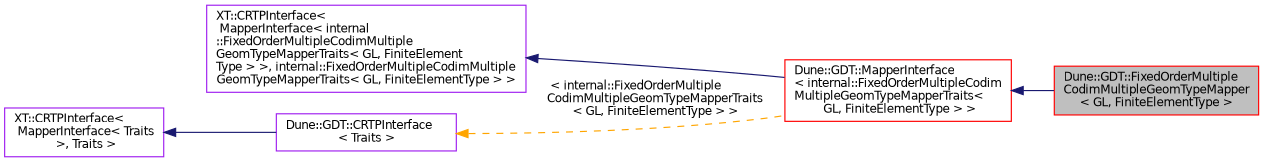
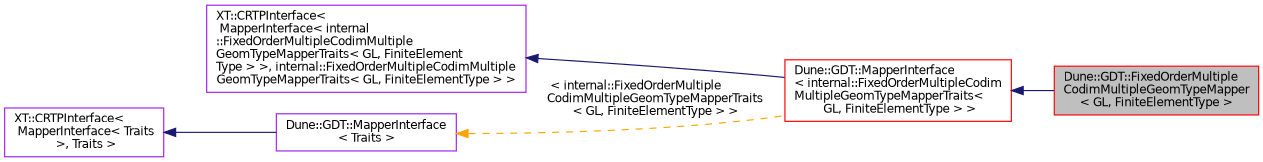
(366, 132) -> (366, 132)
